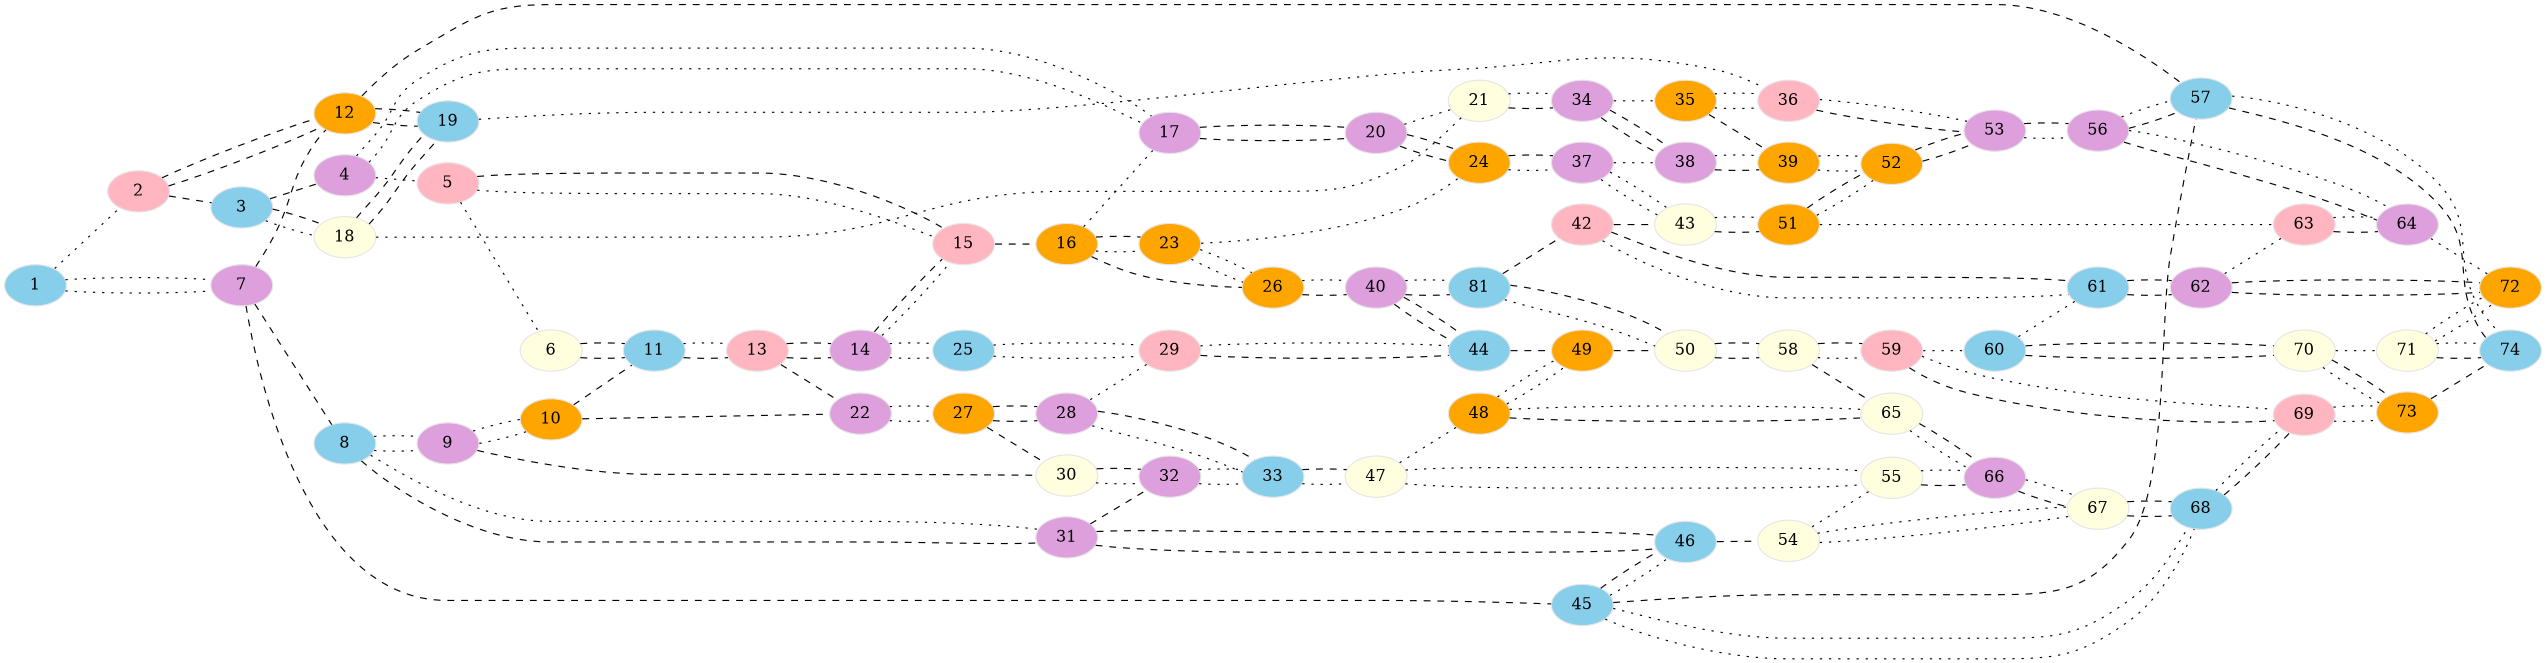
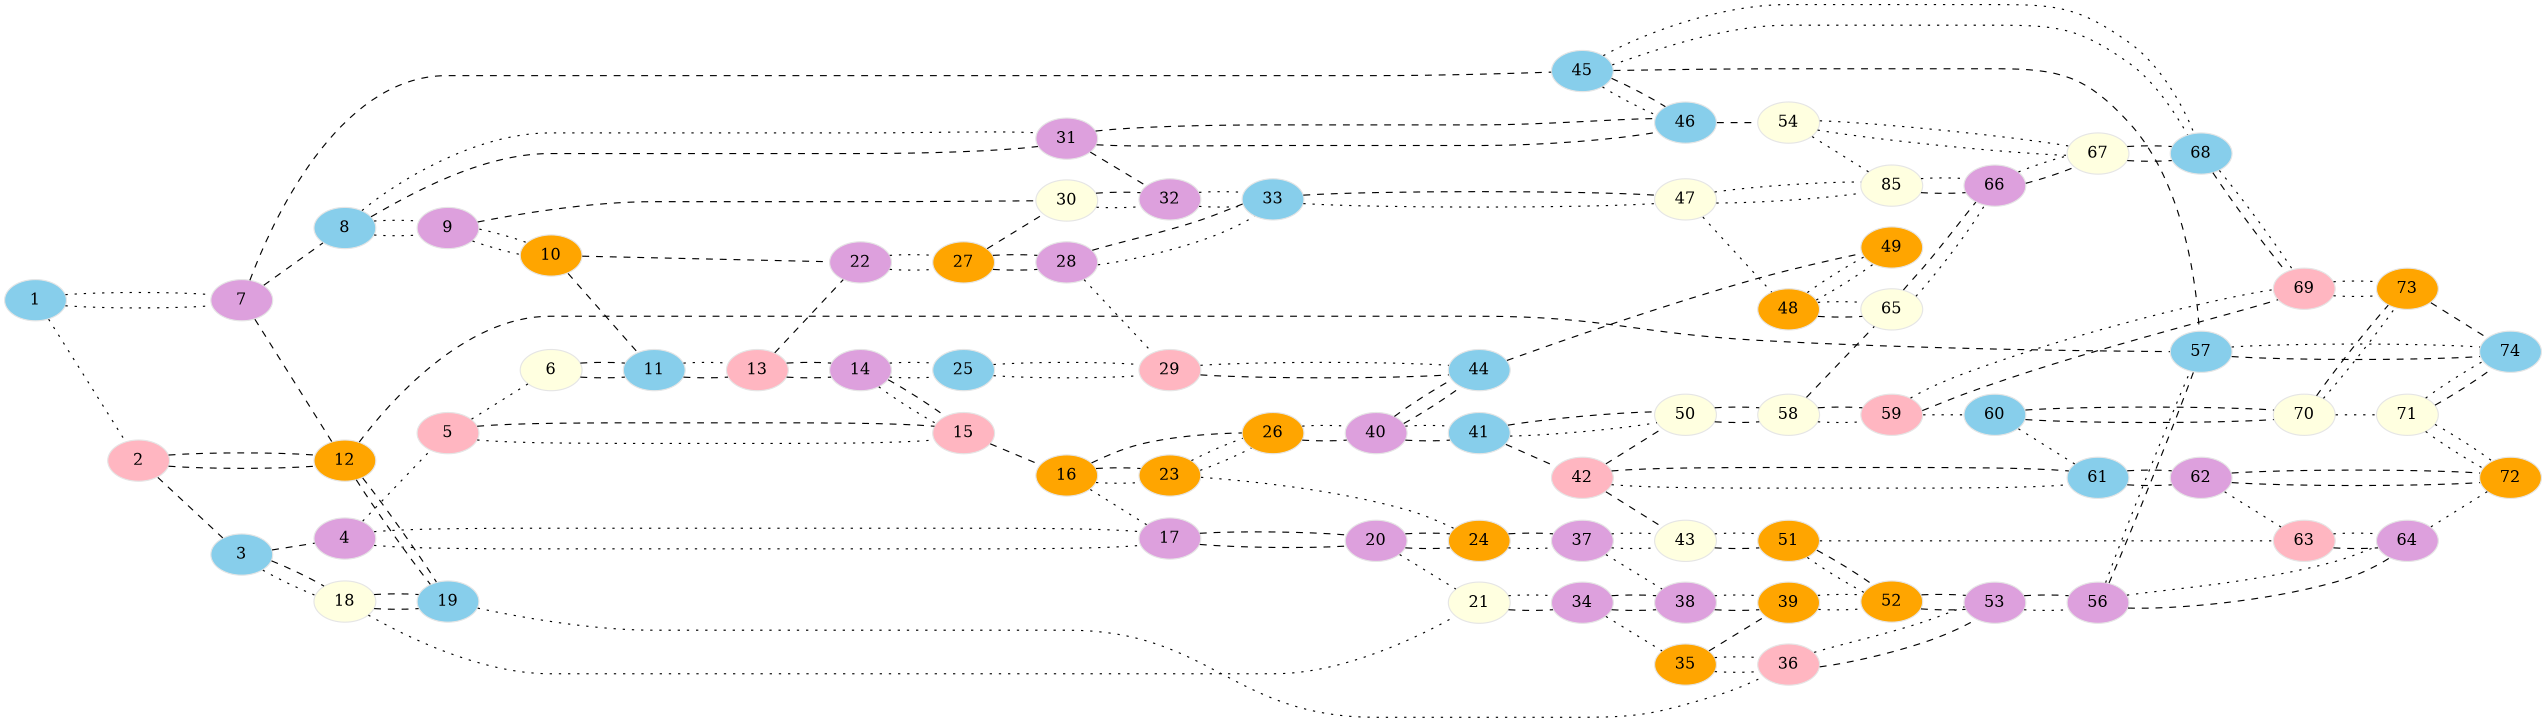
(1479, 288) -> (1479, 433)
(1634, 351) -> (1634, 446)
(1892, 478) -> (1892, 186)
